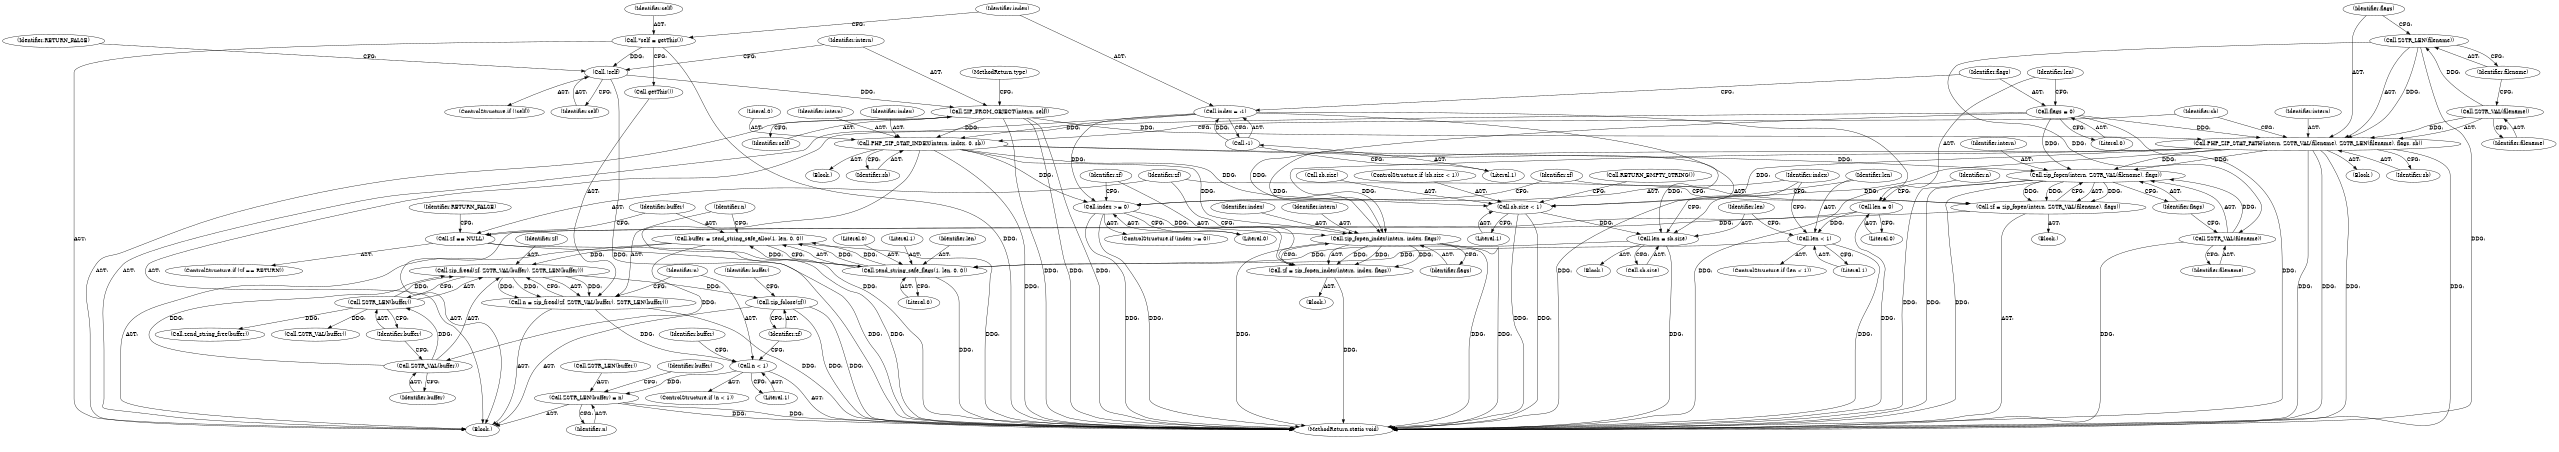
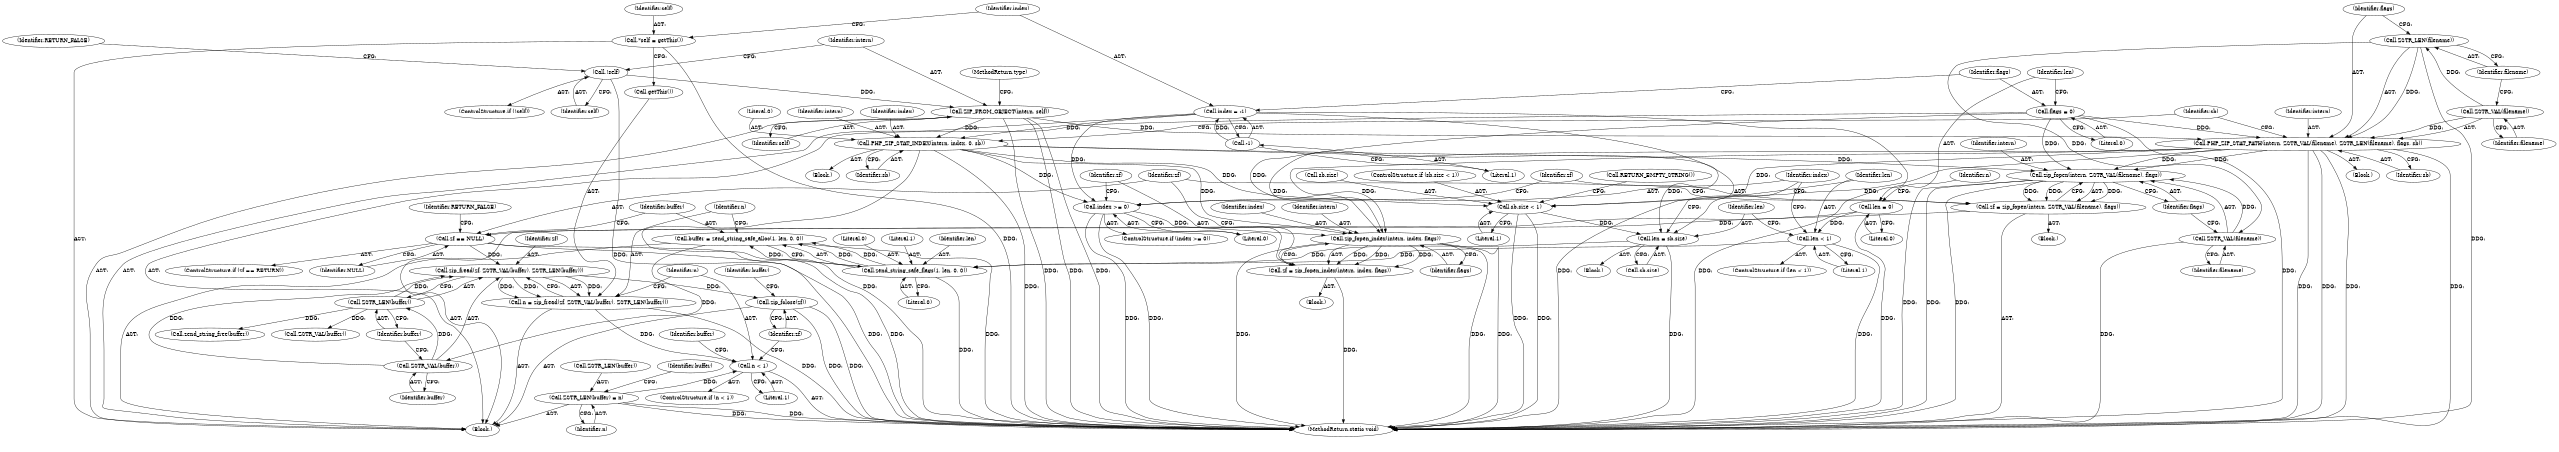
(629, 55) -> none
(590, 252) -> (483, 254)
none -> (342, 271)
(681, 376) -> (679, 386)
